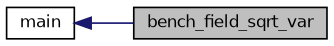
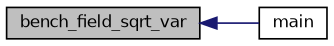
(112, 23) -> (238, 23)
